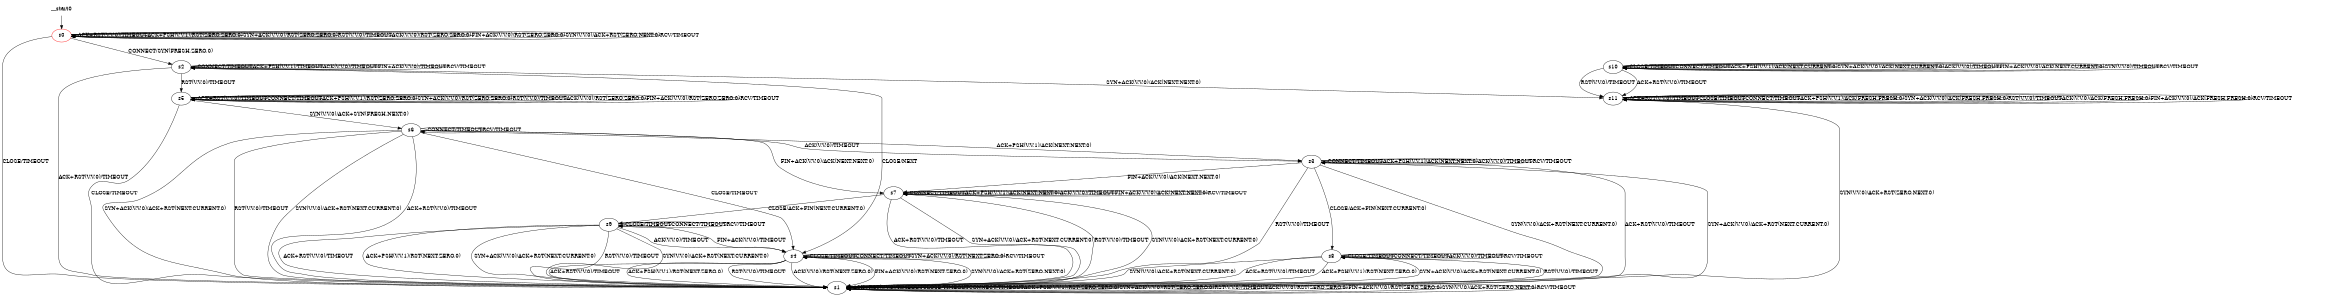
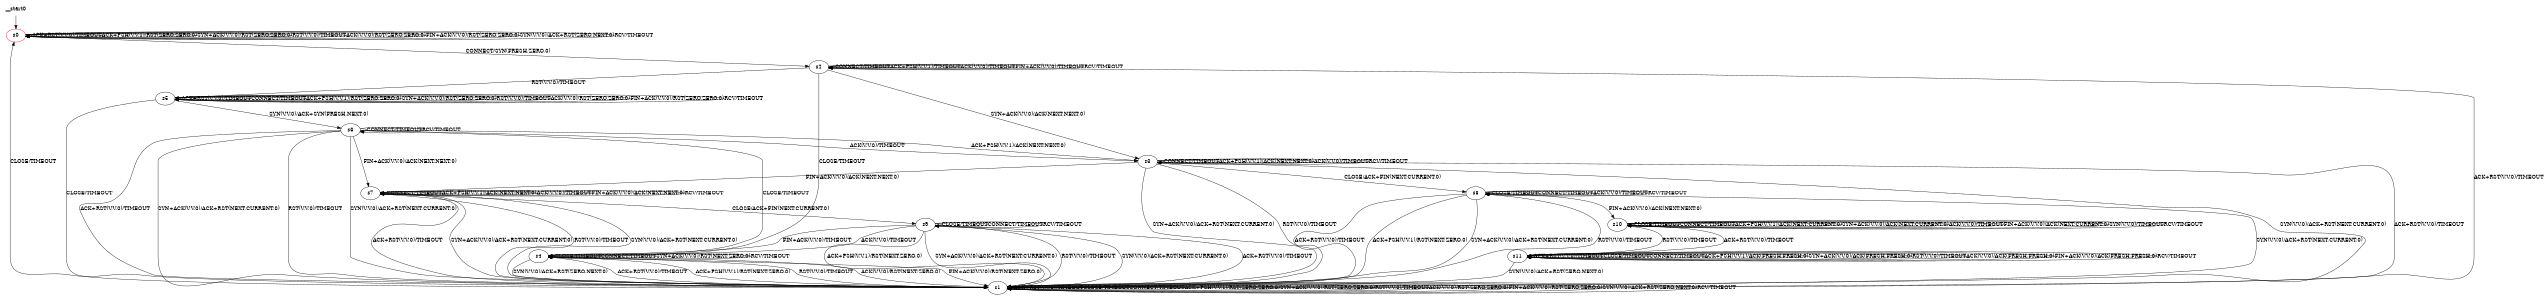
(895, 80) -> (981, 114)
(900, 162) -> (842, 162)
none -> (1571, 199)
(64, 275) -> (388, 286)
